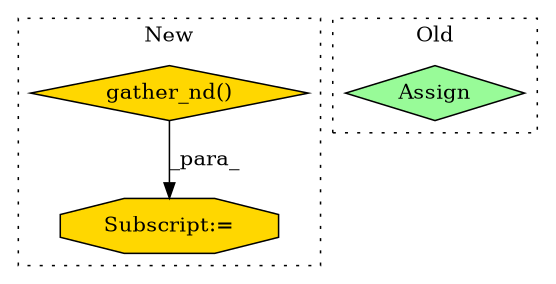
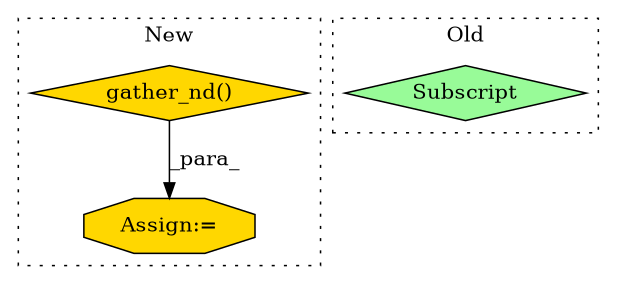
(435, 93) -> (466, 93)
(169, 226) -> (169, 226)
